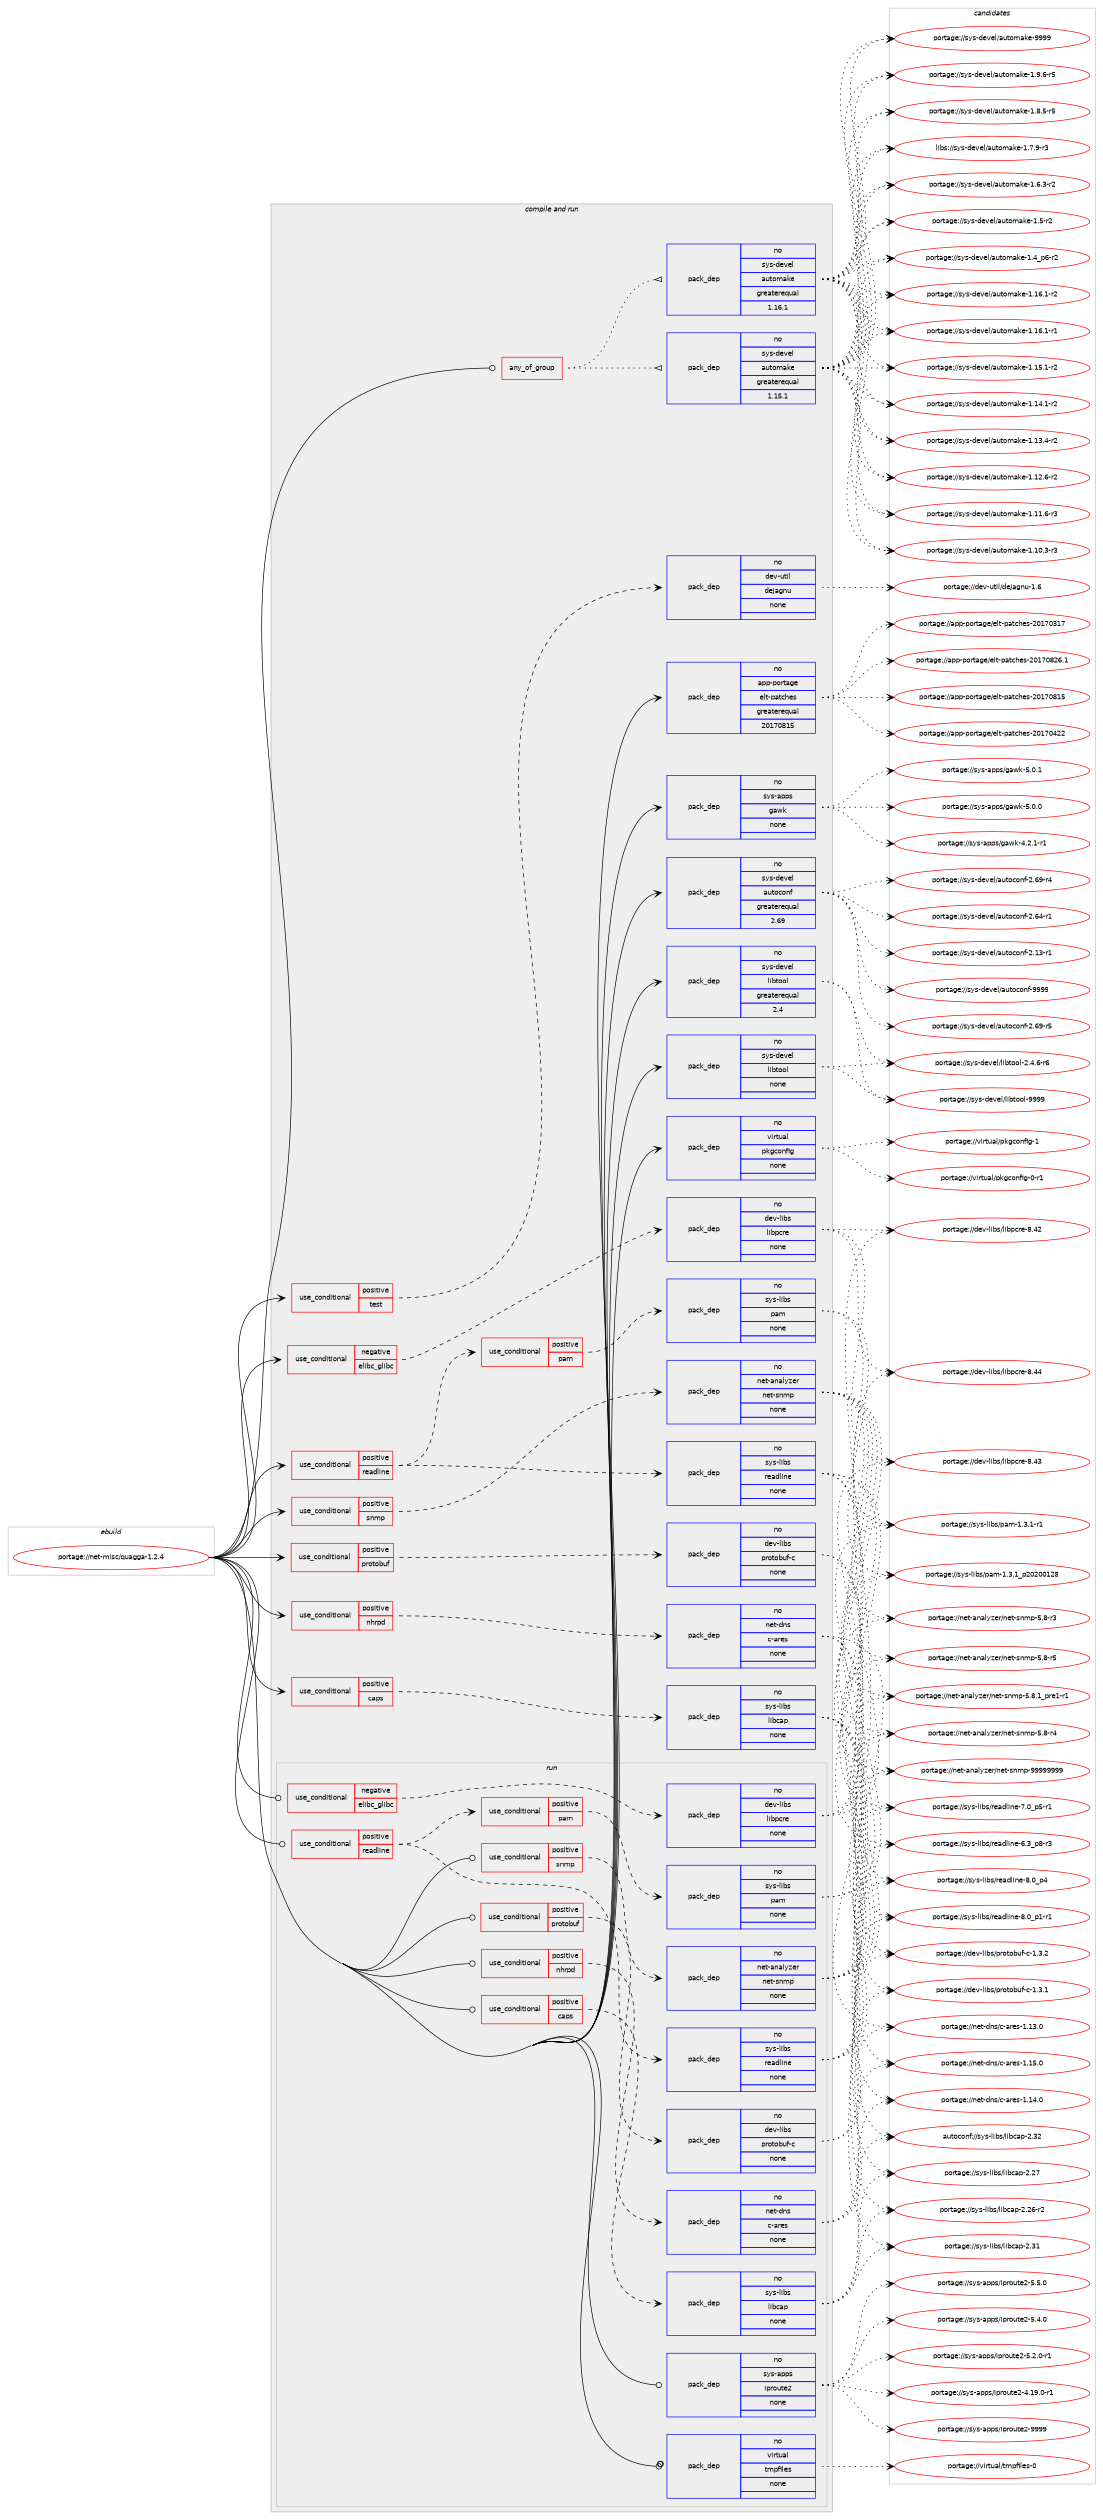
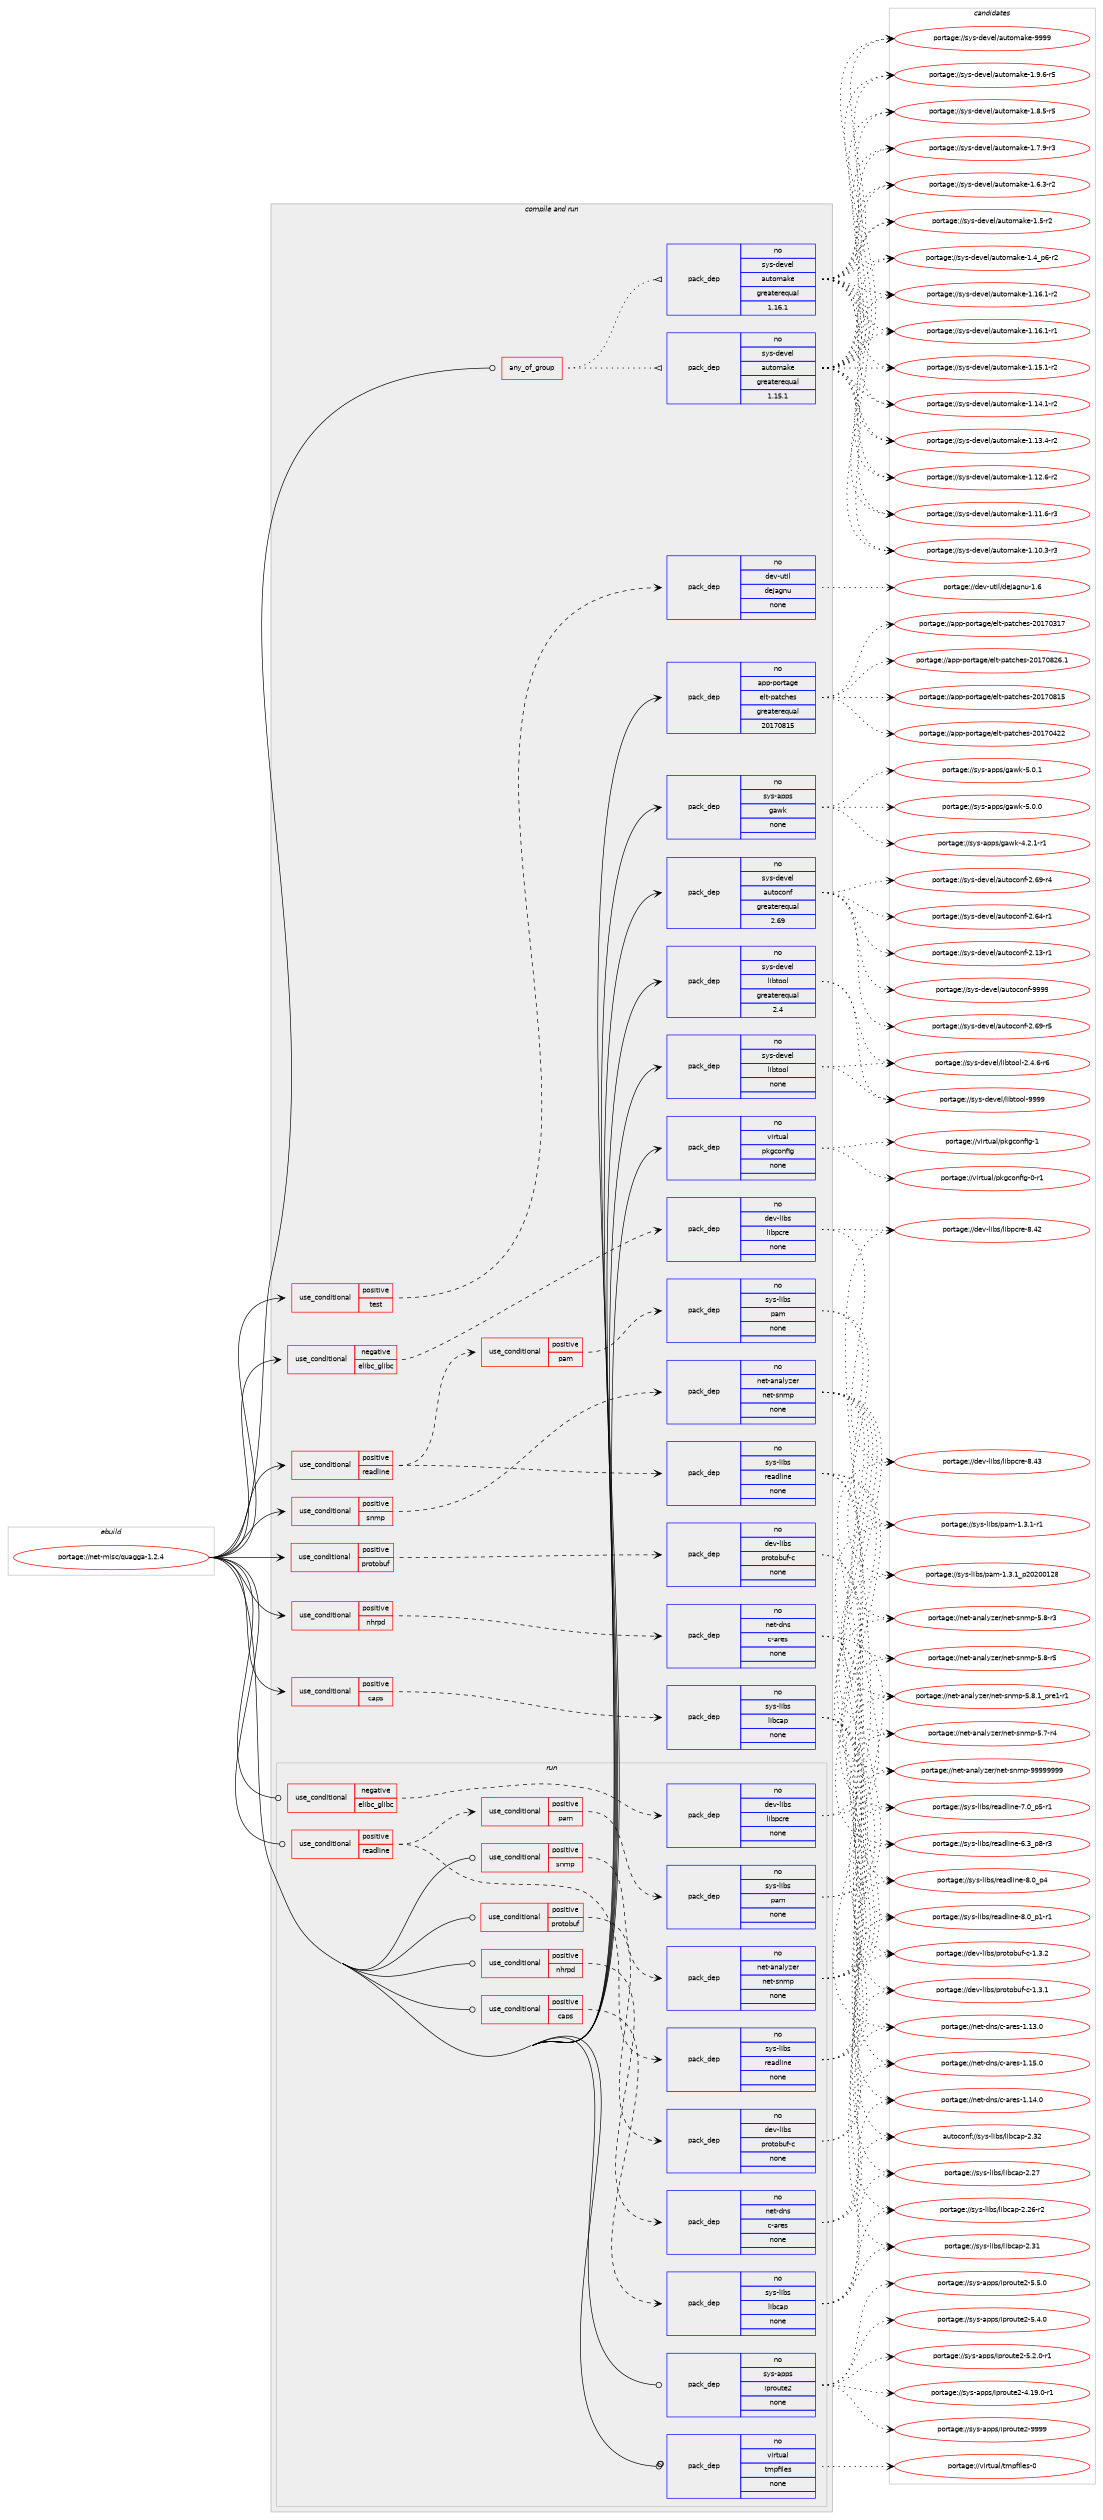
(992, 148) -> (992, 148)
(992, 1372) -> none
(992, 1734) -> (992, 1734)
